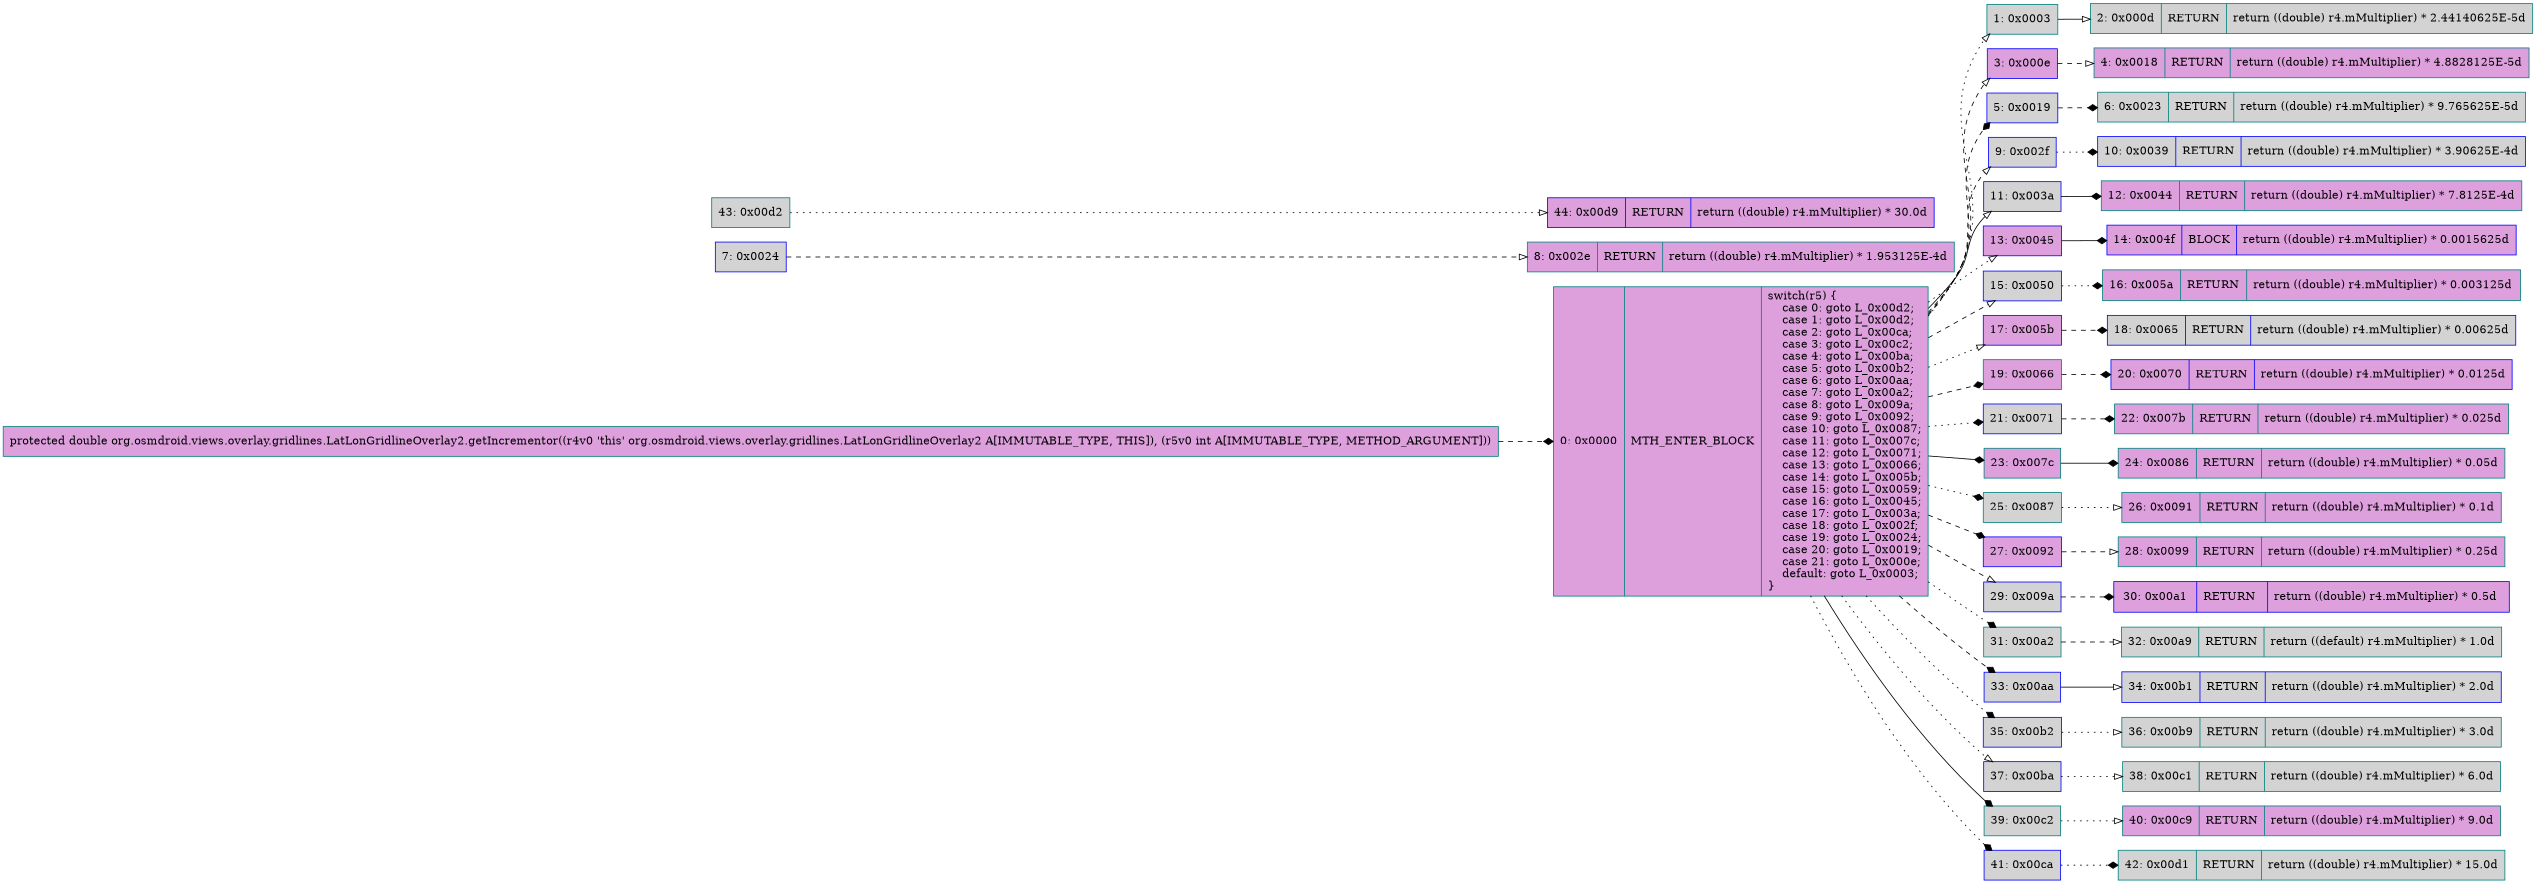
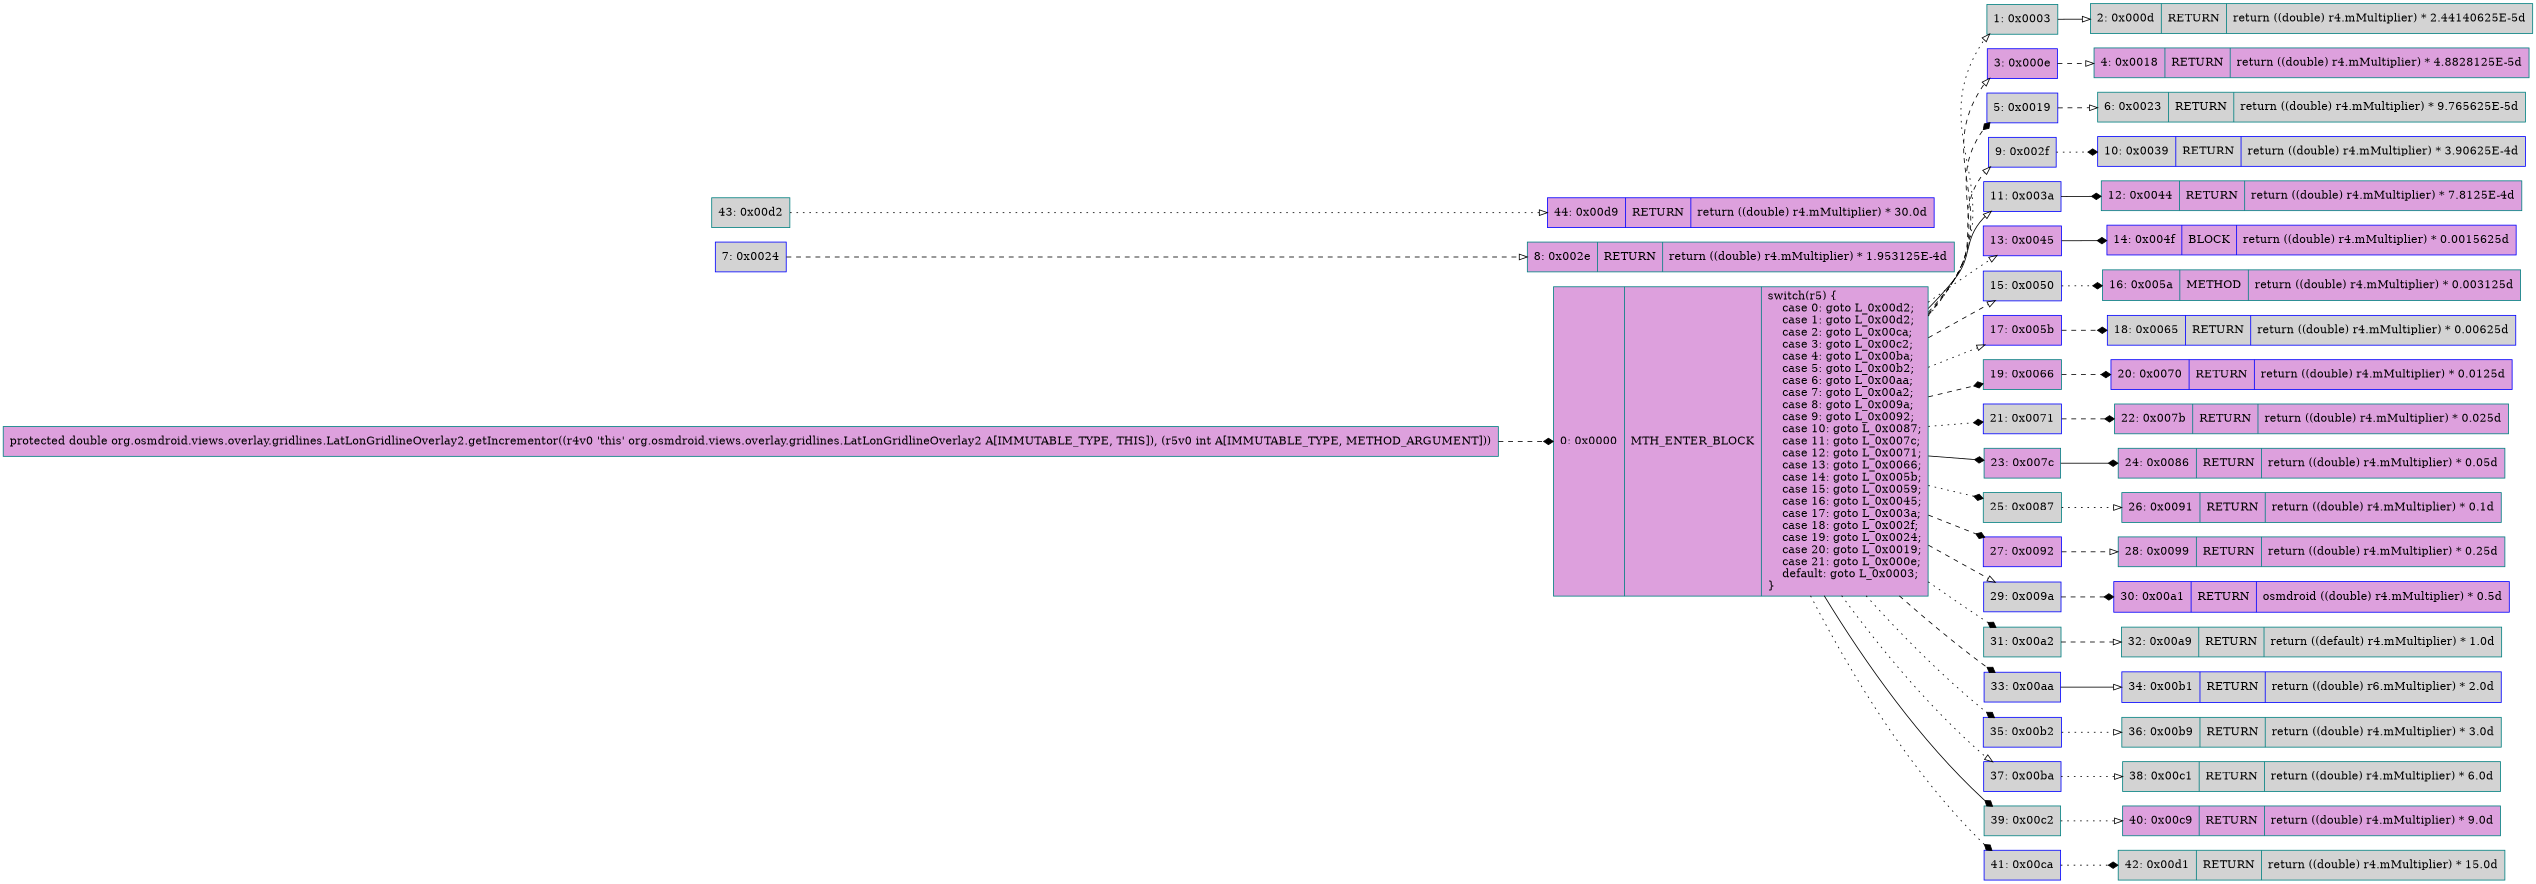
(2074, 108) -> (2074, 108)
(2213, 285) -> (2214, 285)
(2386, 597) -> (2383, 597)
(2383, 687) -> (2383, 687)
